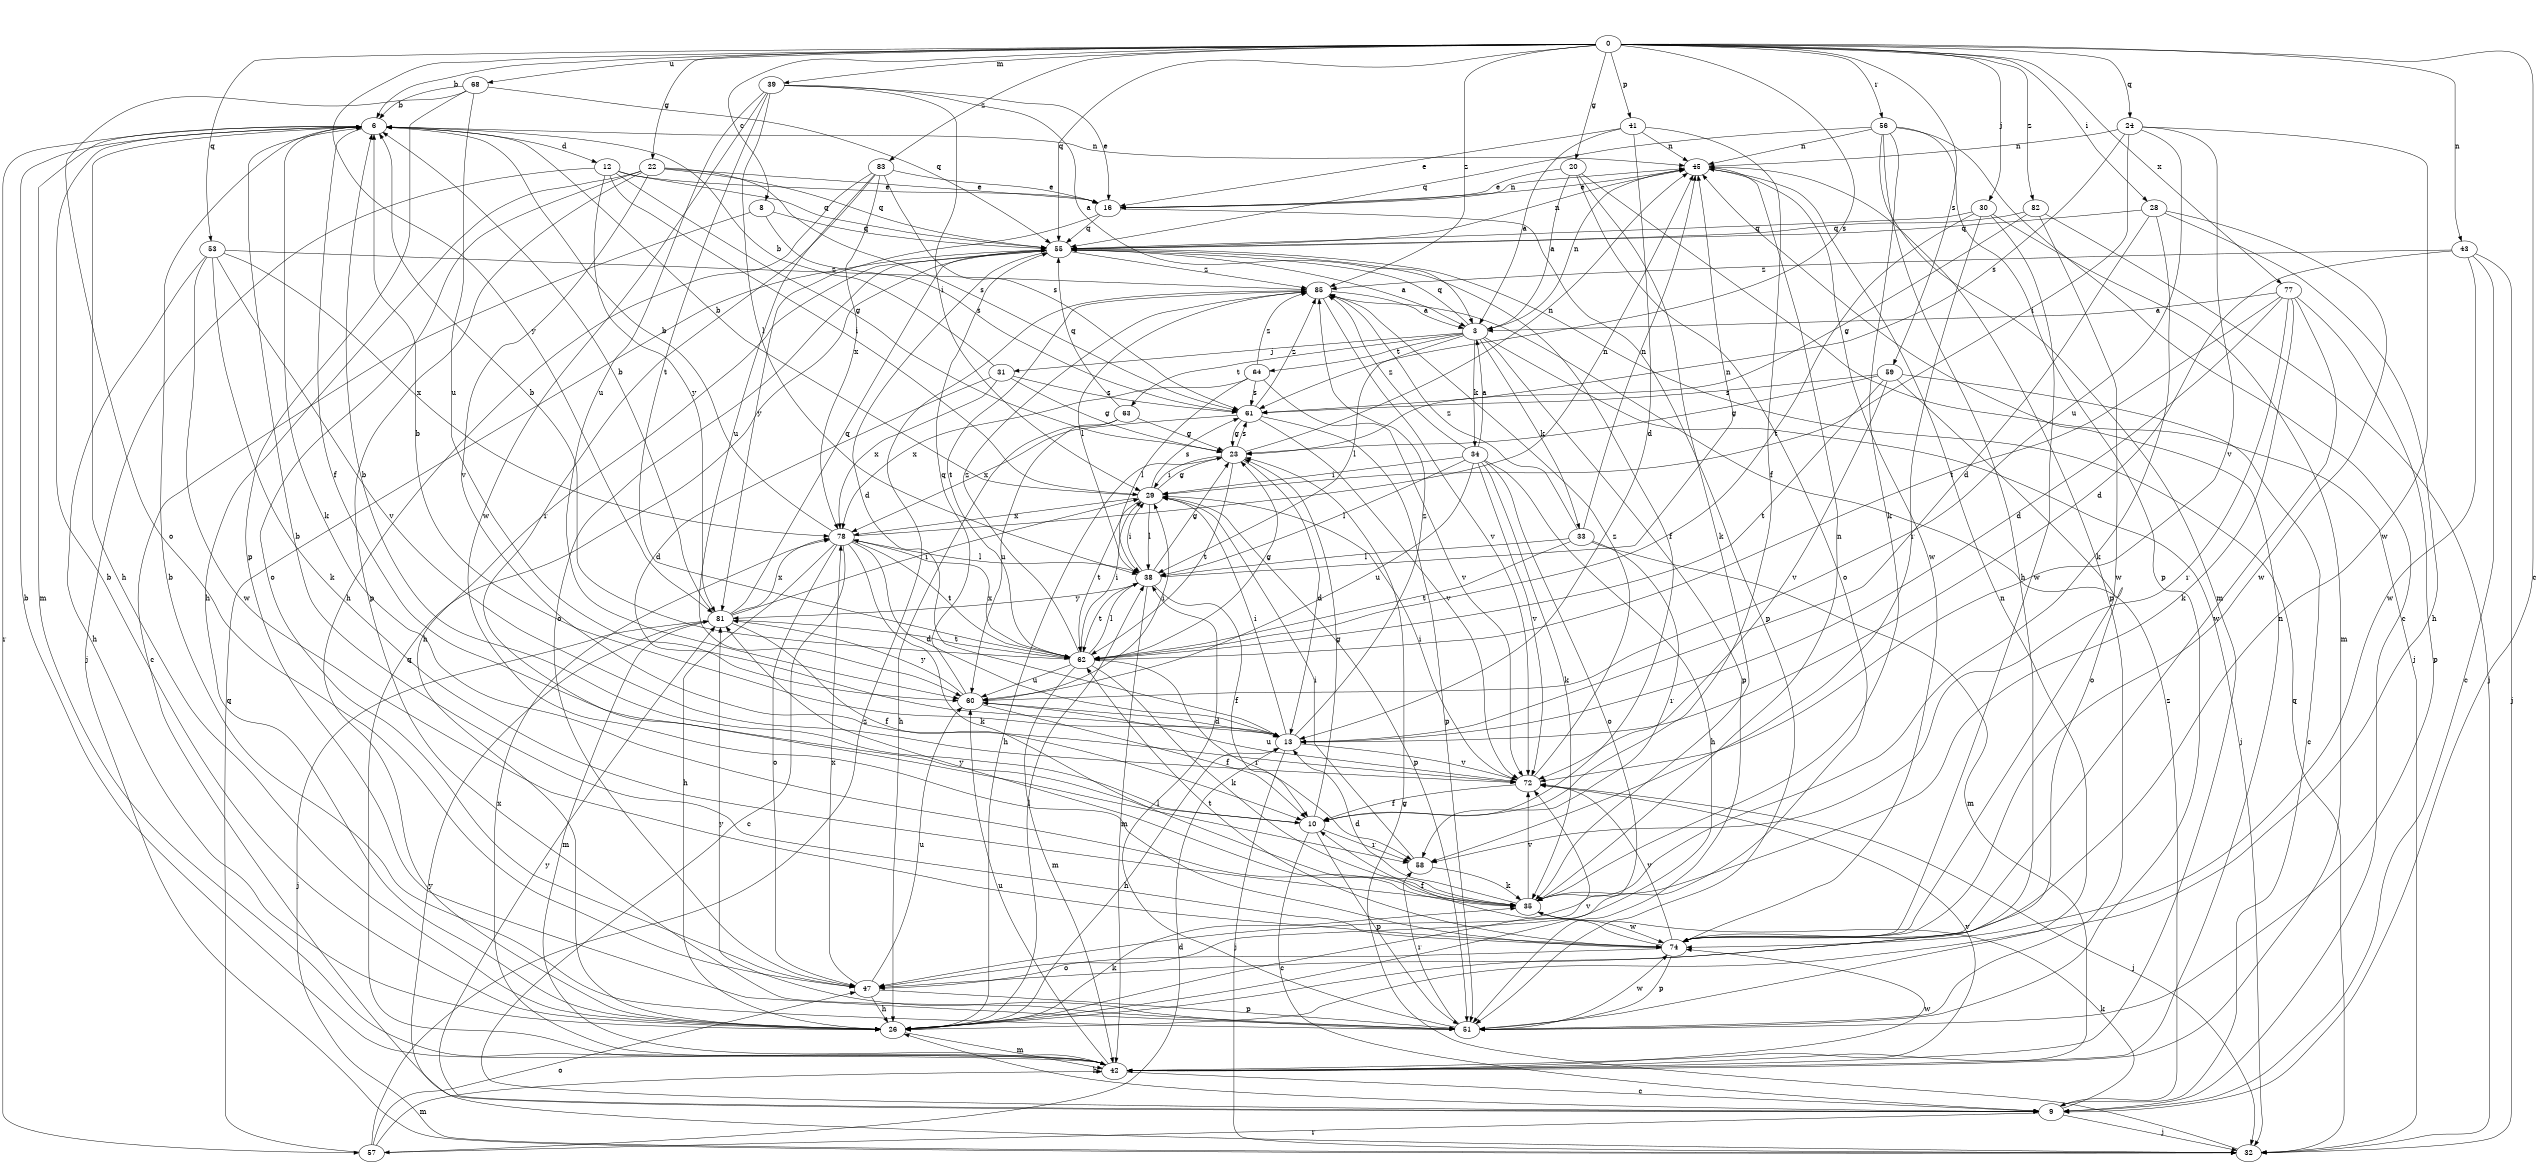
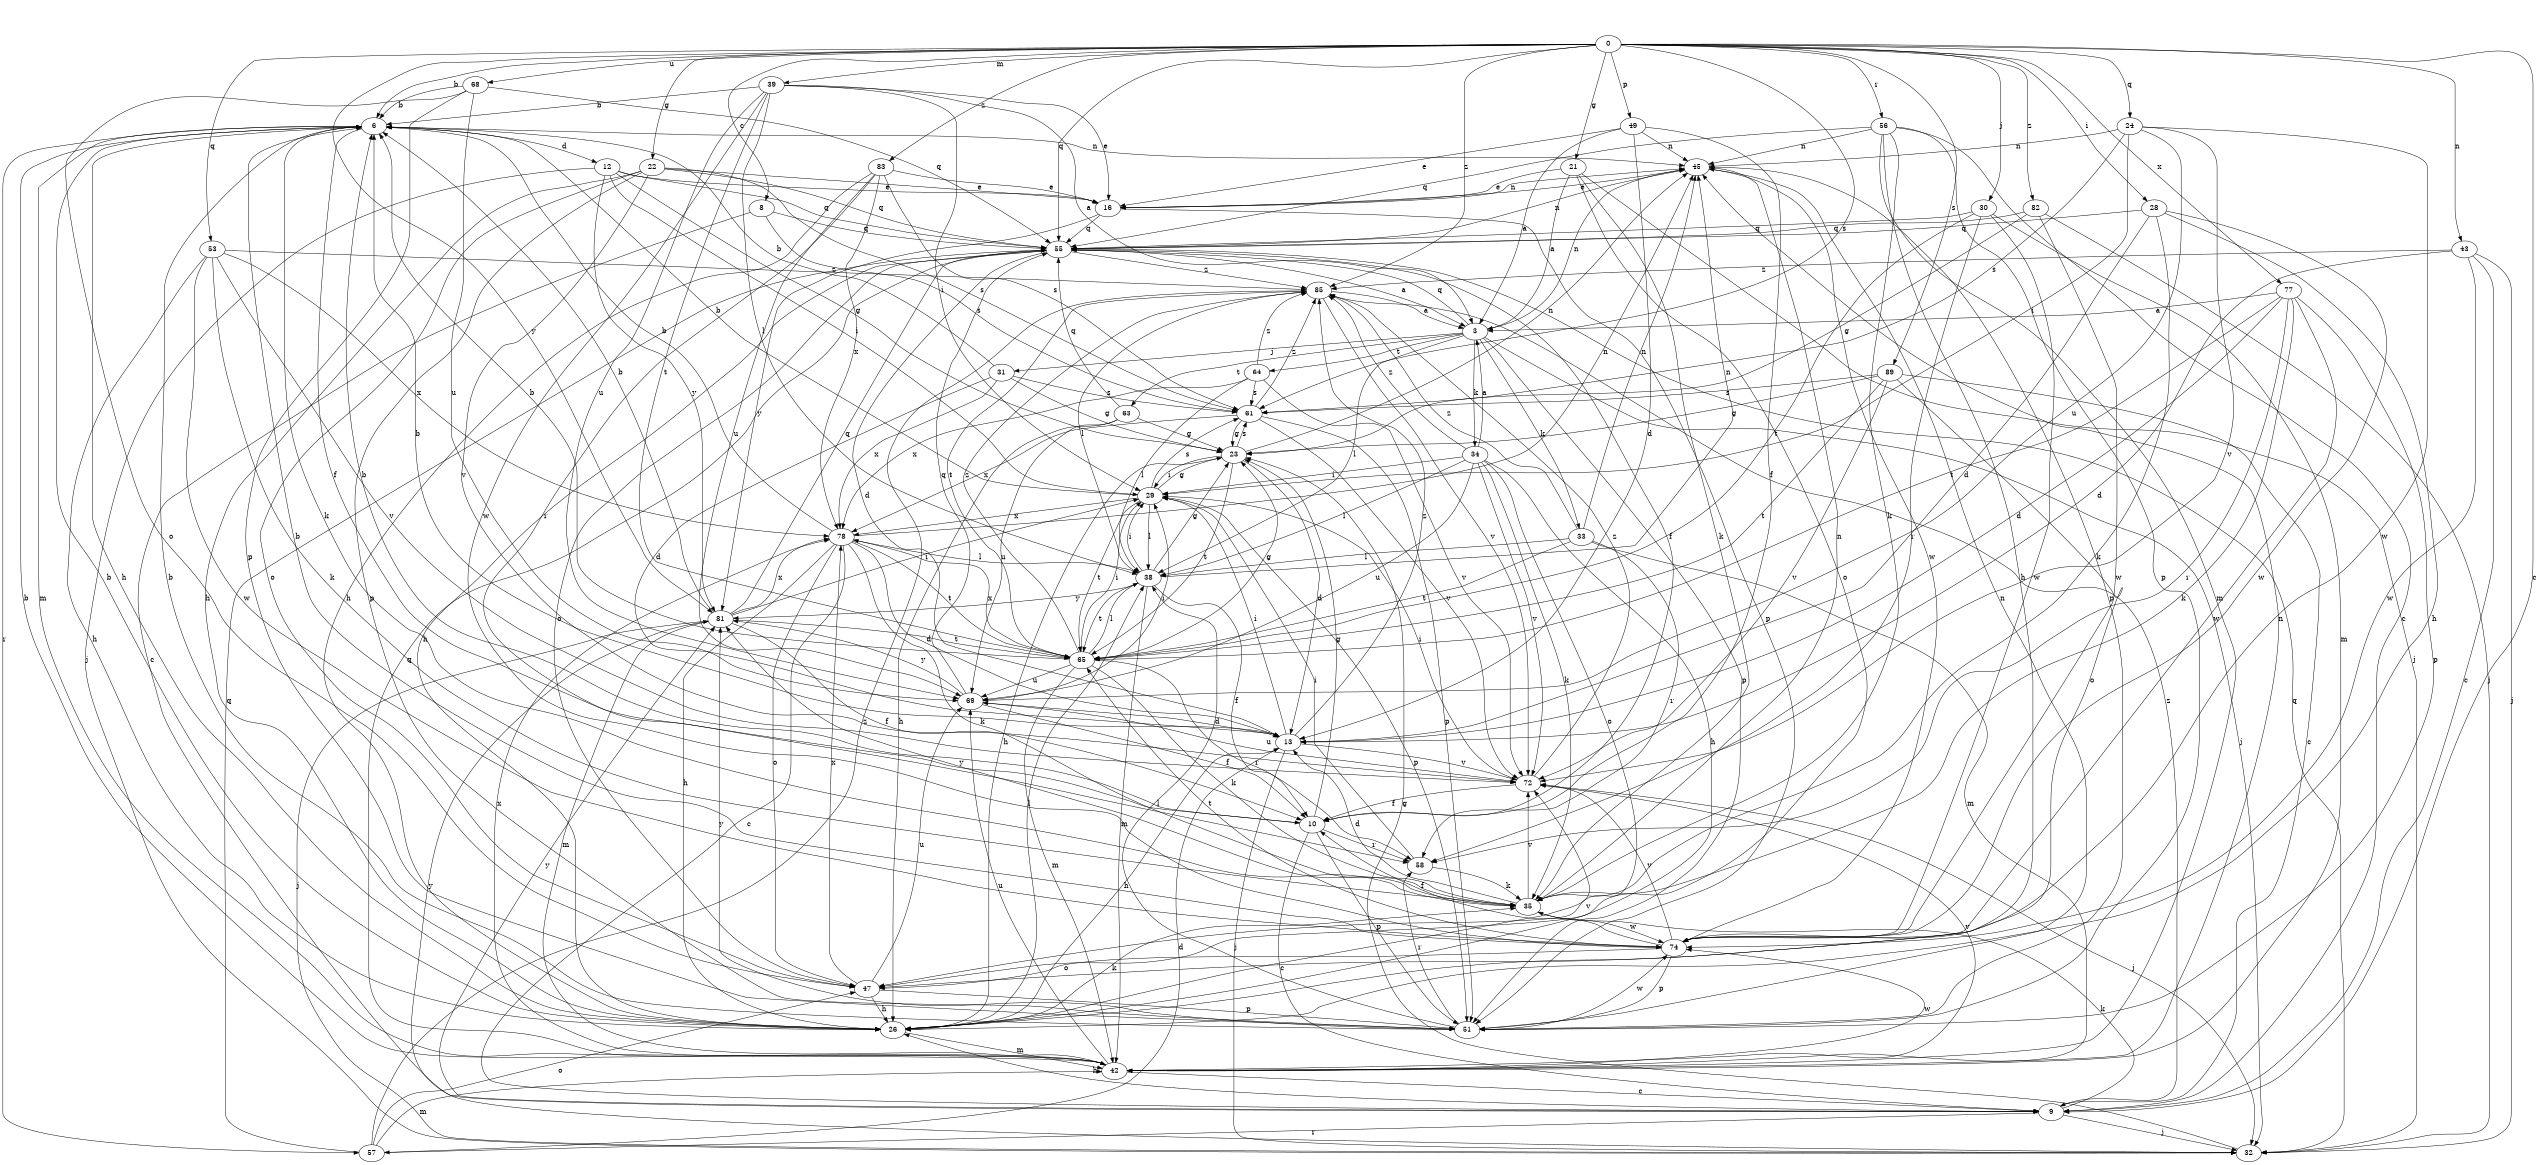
none -> (575, 105)
(1633, 126) -> (1633, 126)
(1573, 167) -> (1573, 167)
(1890, 373) -> (1890, 373)
(1082, 660) -> (1082, 660)
(970, 701) -> (970, 701)
